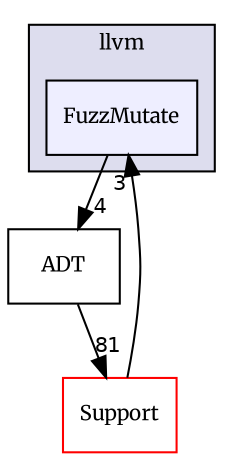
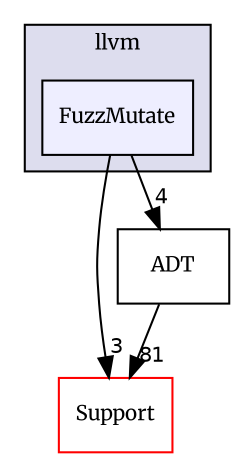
(140, 277) -> (97, 256)
